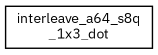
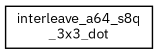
(79, 27) -> (79, 27)
